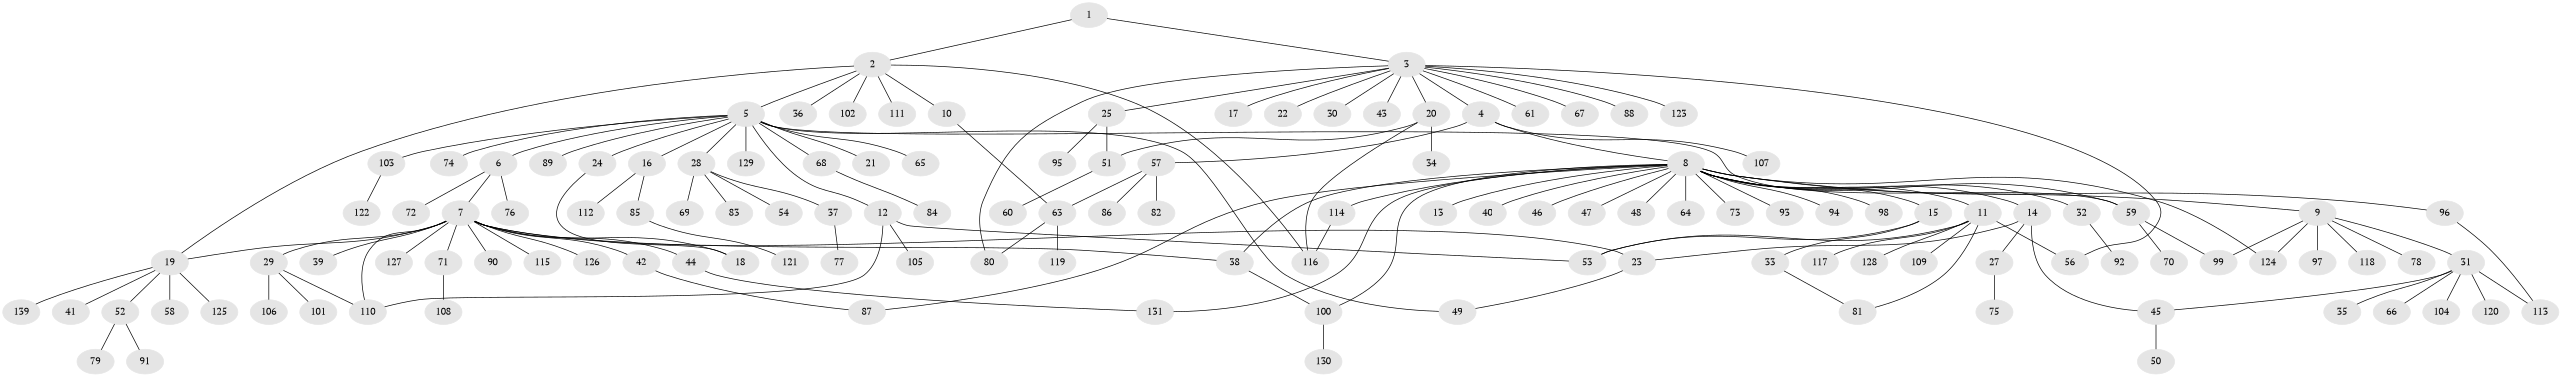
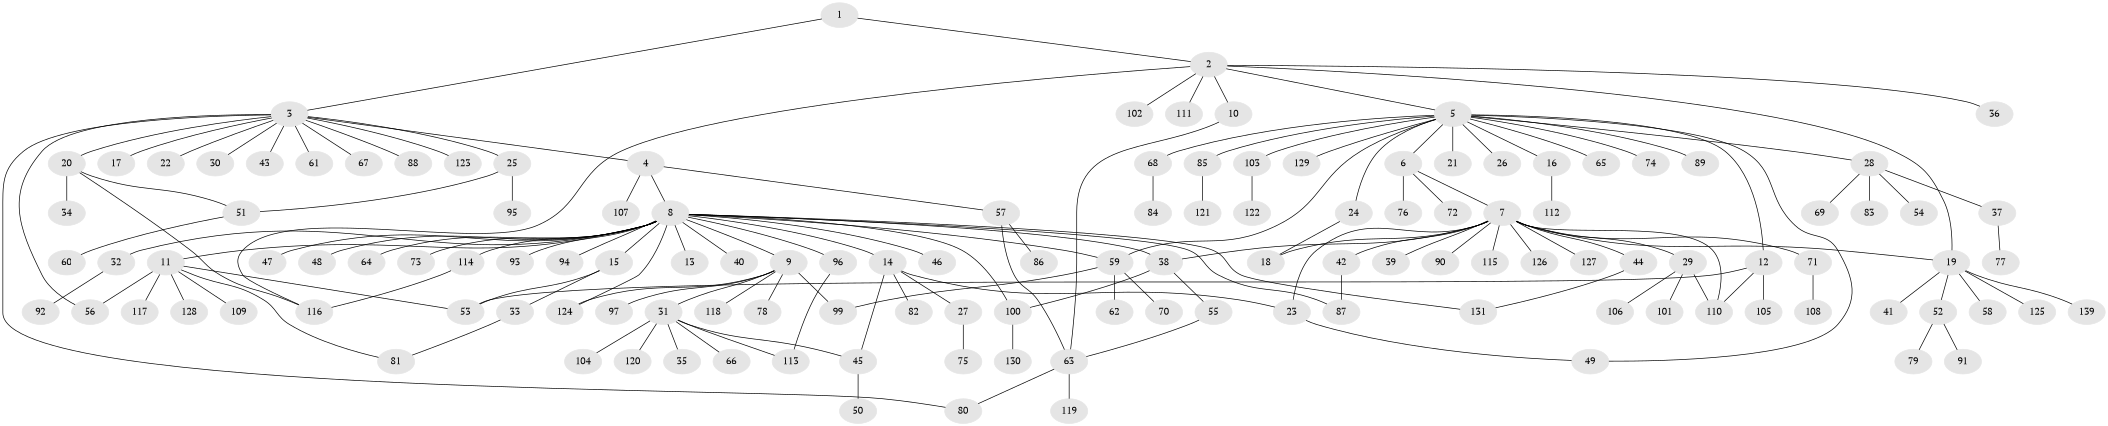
none -> (1502, 164)
(641, 188) -> (1324, 129)
(1156, 188) -> (901, 287)
(1884, 213) -> none
none -> (1115, 312)
none -> (1214, 312)
